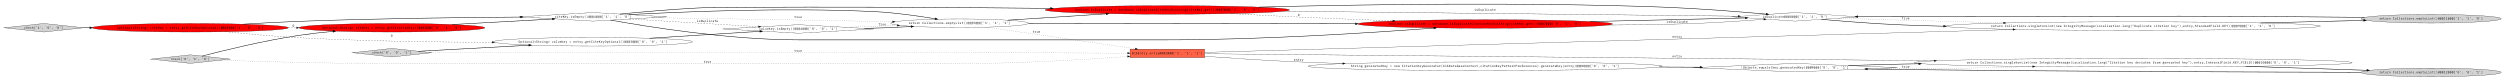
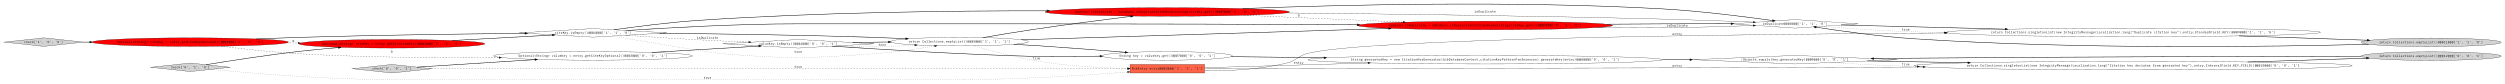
(780, 53) -> (780, 69)
none -> (1167, 56)
